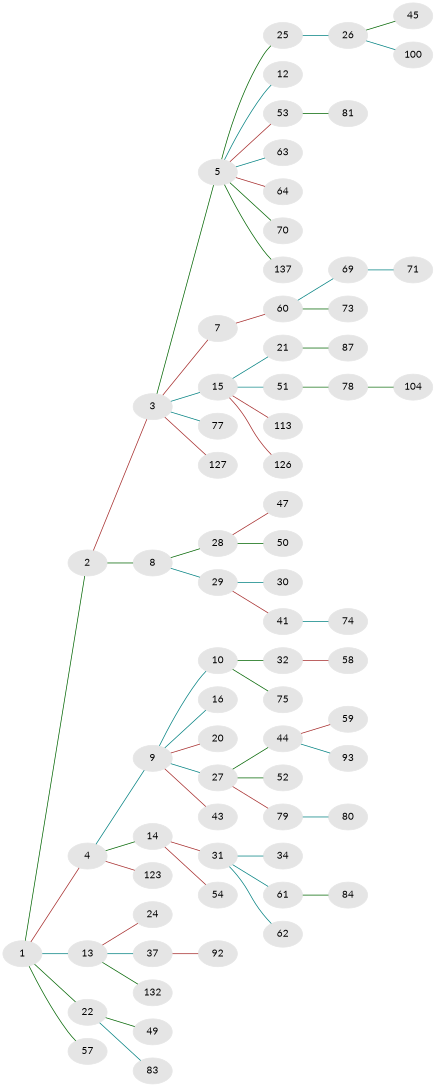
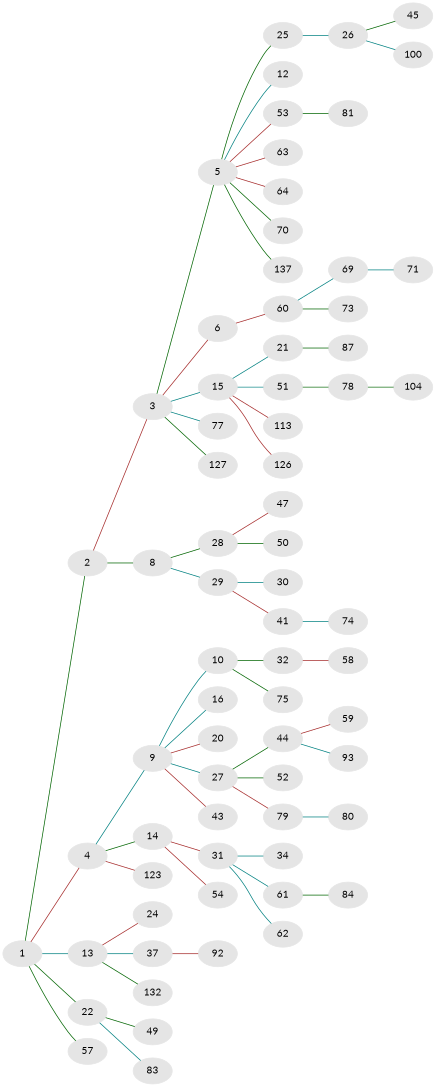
(250, 162) -> (250, 162)
(218, 329) -> (218, 329)
(185, 436) -> (185, 436)
